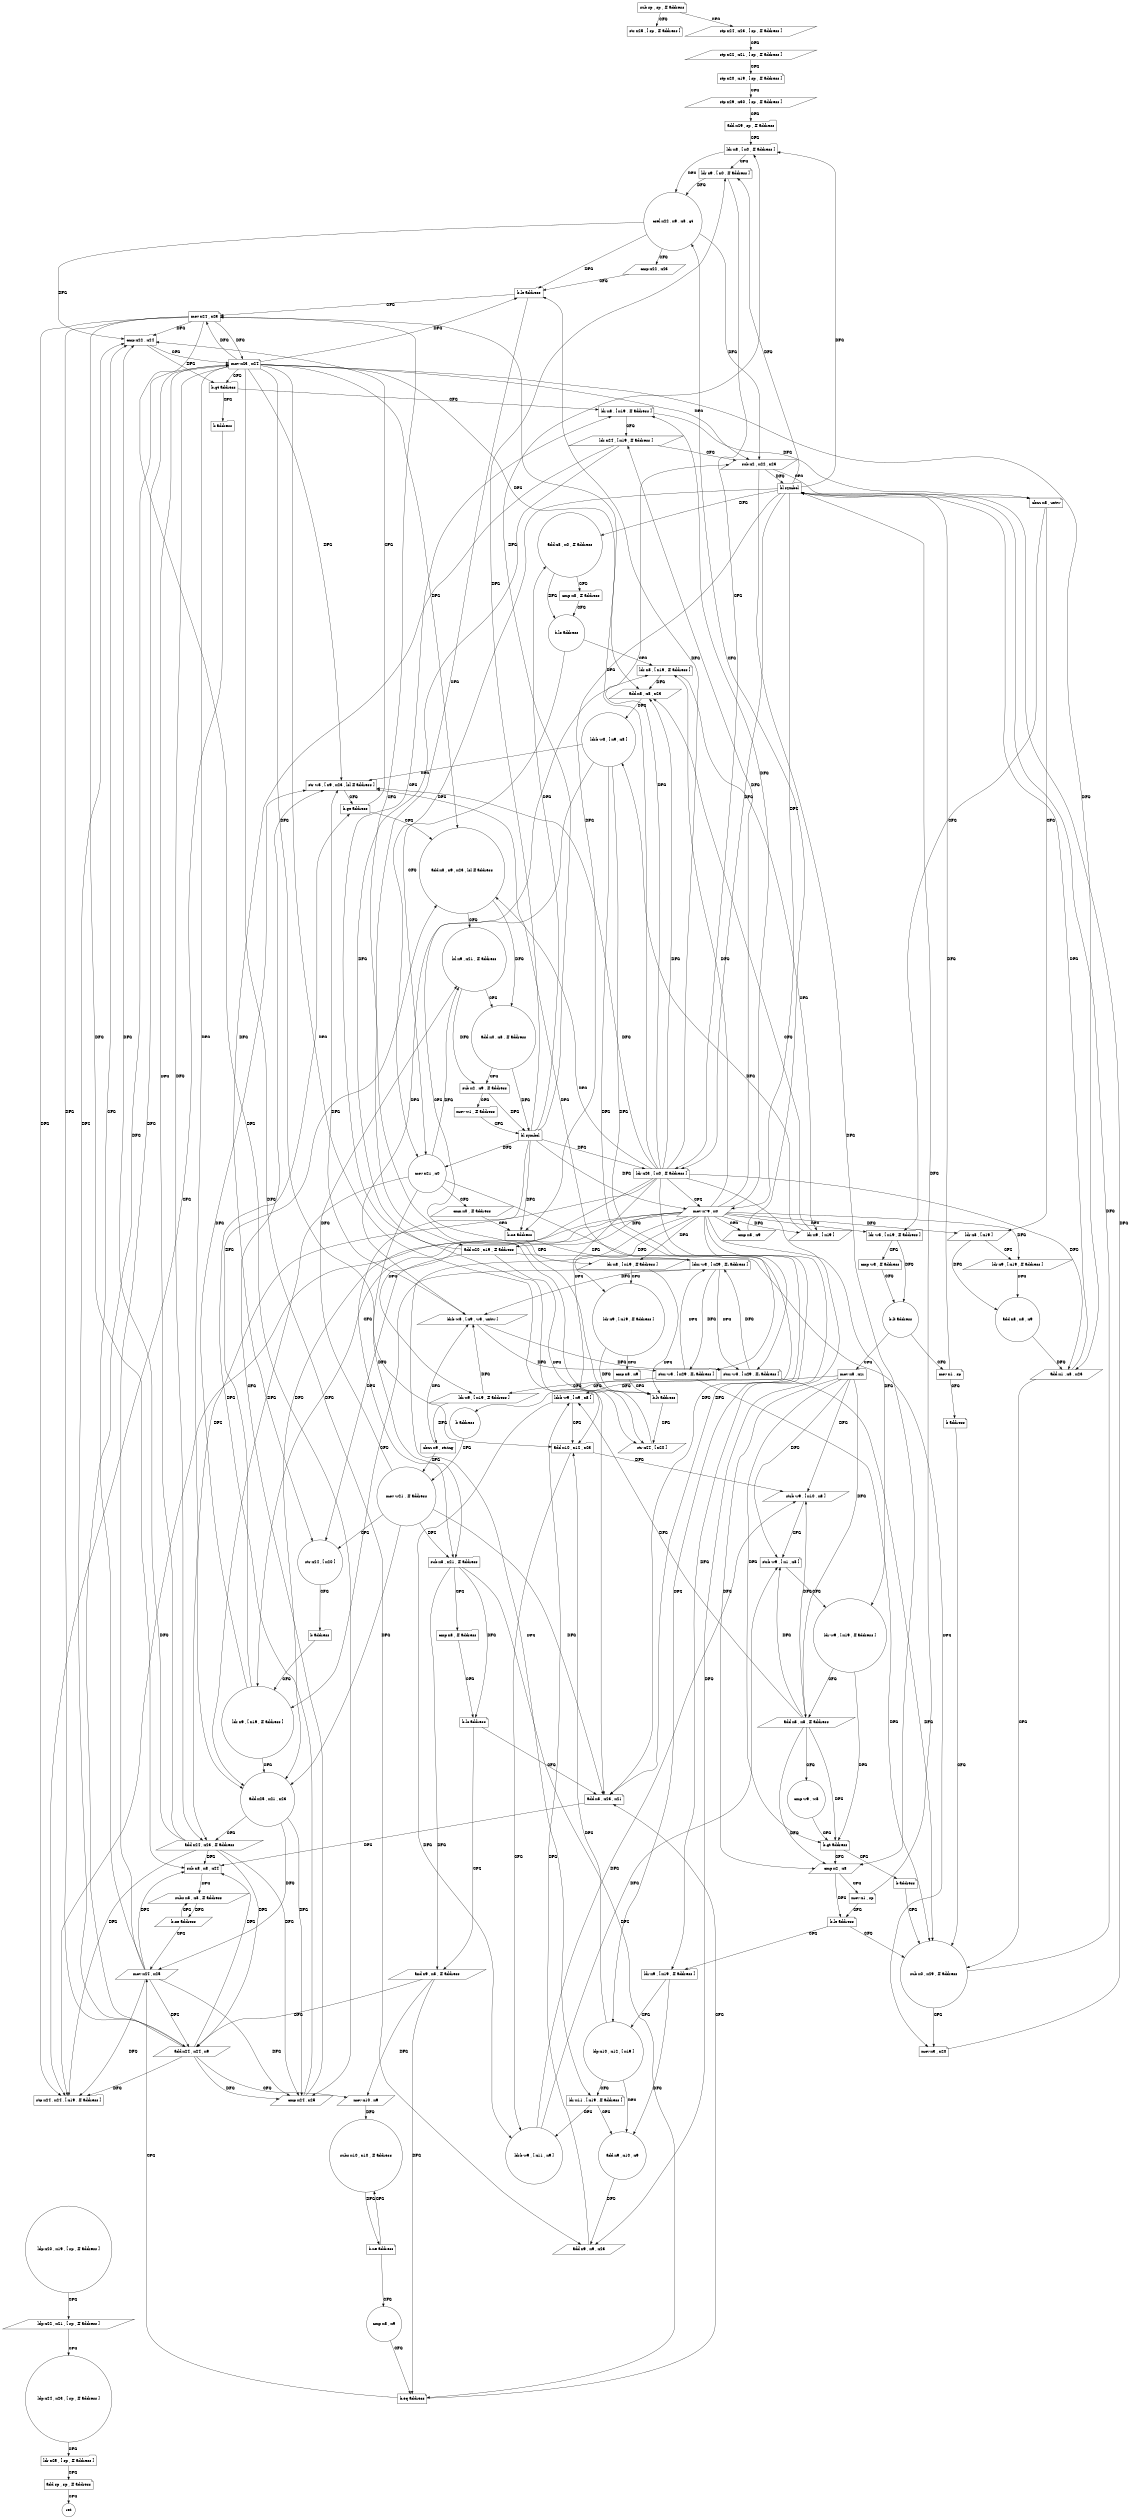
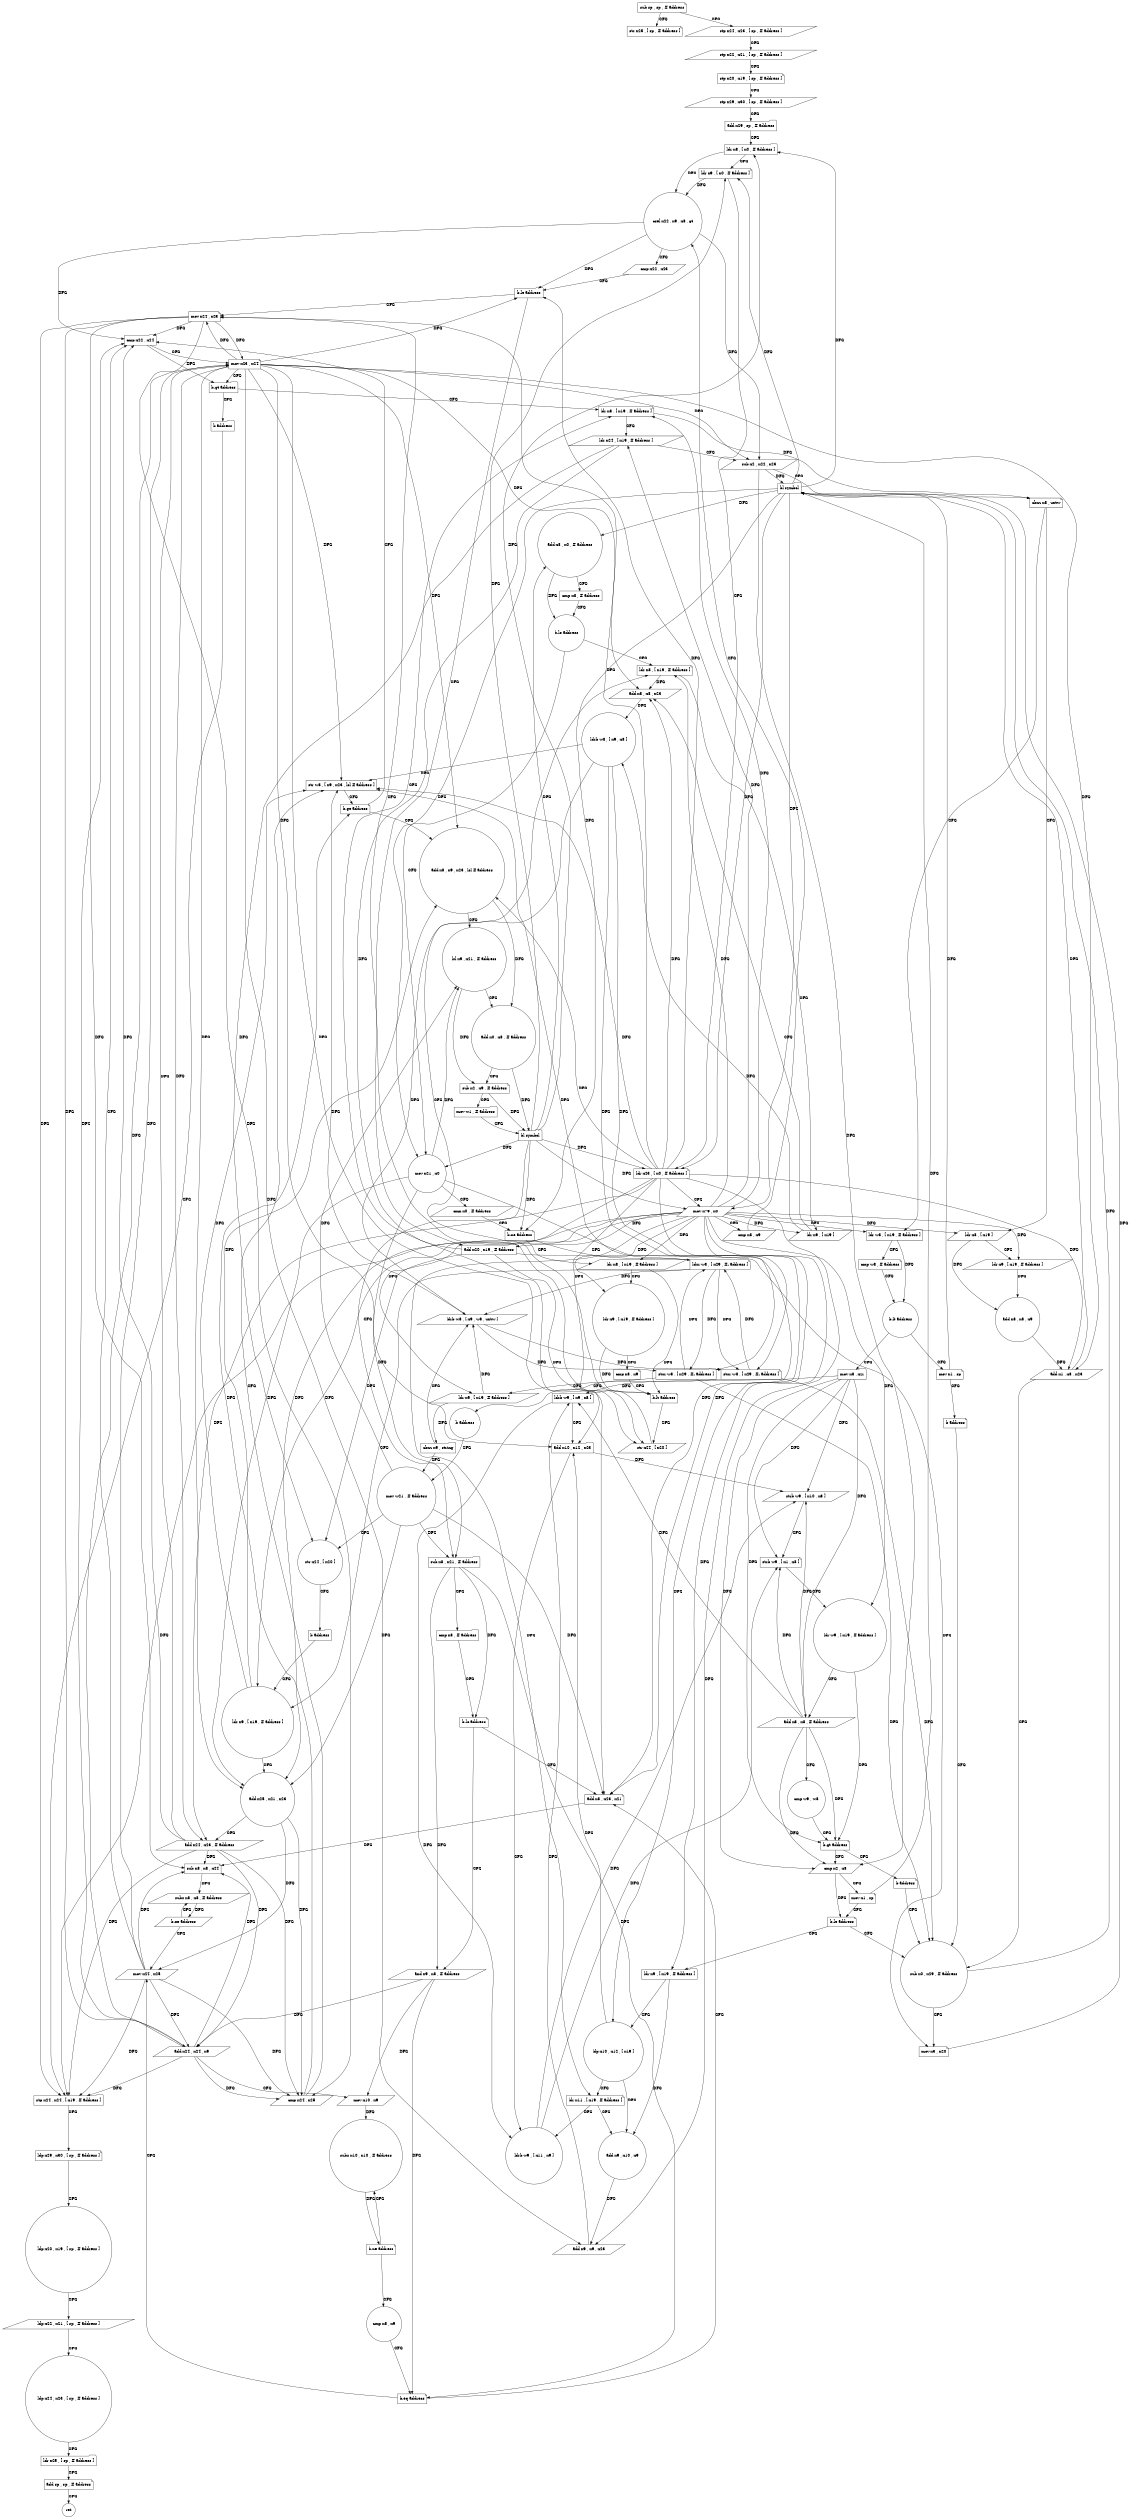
(654, 758) -> none
none -> (69, 2156)
